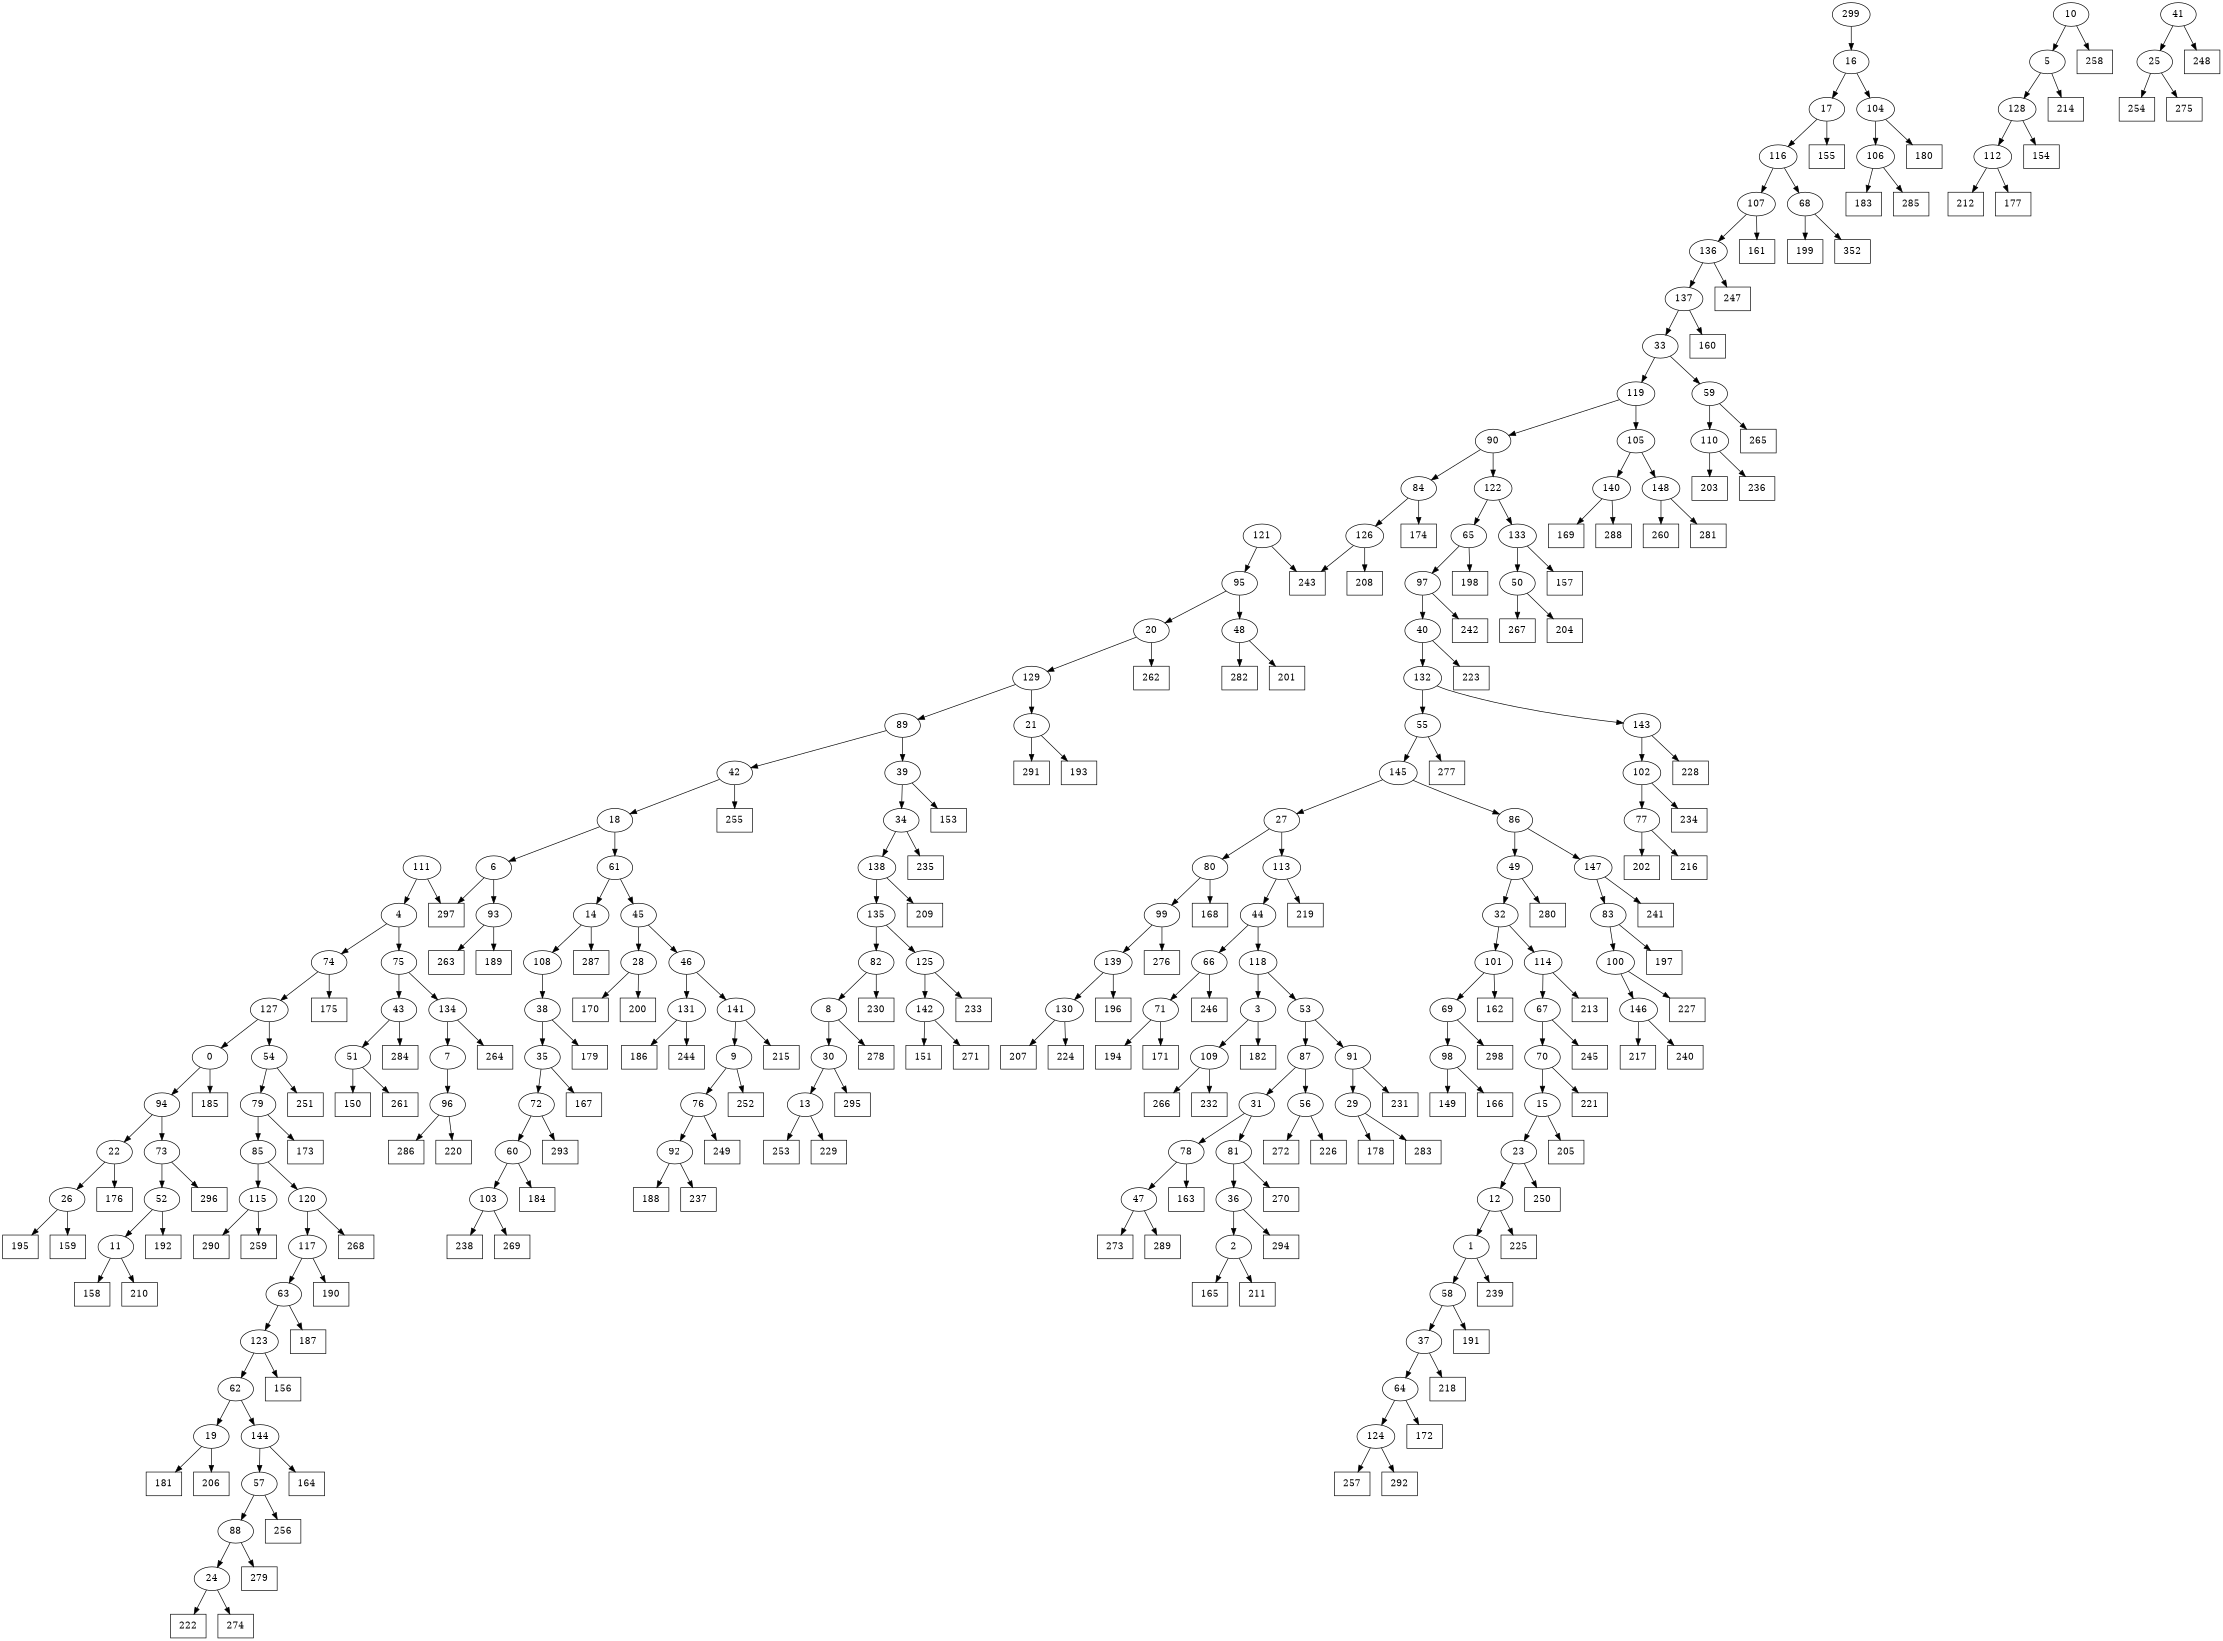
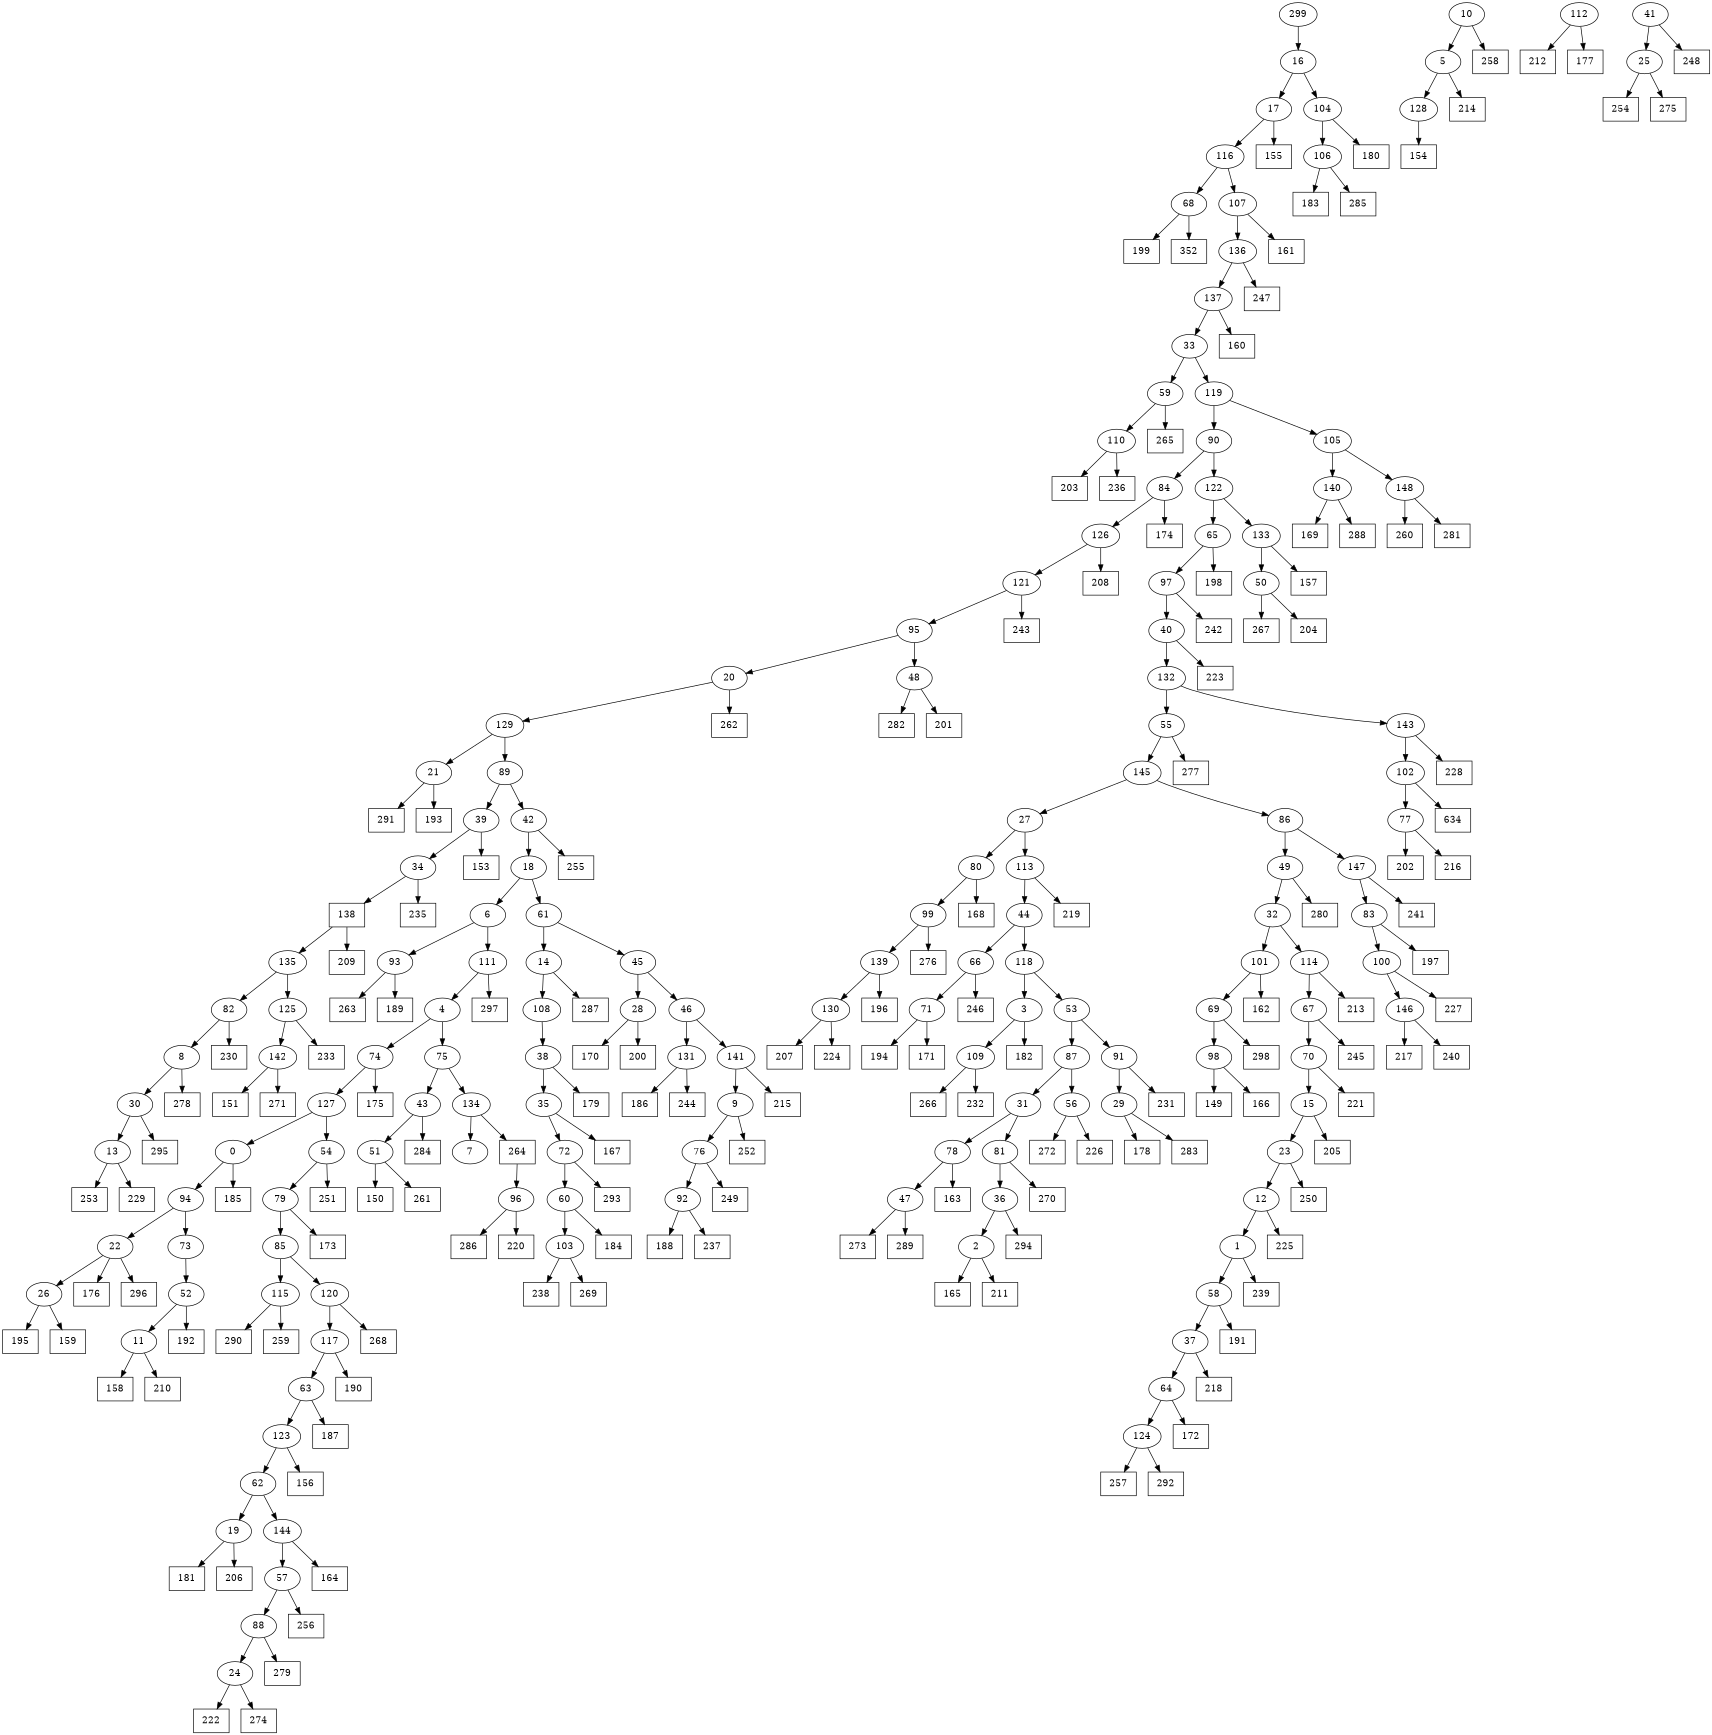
(2007, 130) -> none
(1340, 556) -> (1064, 558)
(1689, 820) -> (1453, 820)
(877, 868) -> (347, 915)
(473, 888) -> (488, 936)
(448, 1078) -> (517, 1173)
(182, 1172) -> (125, 1267)
